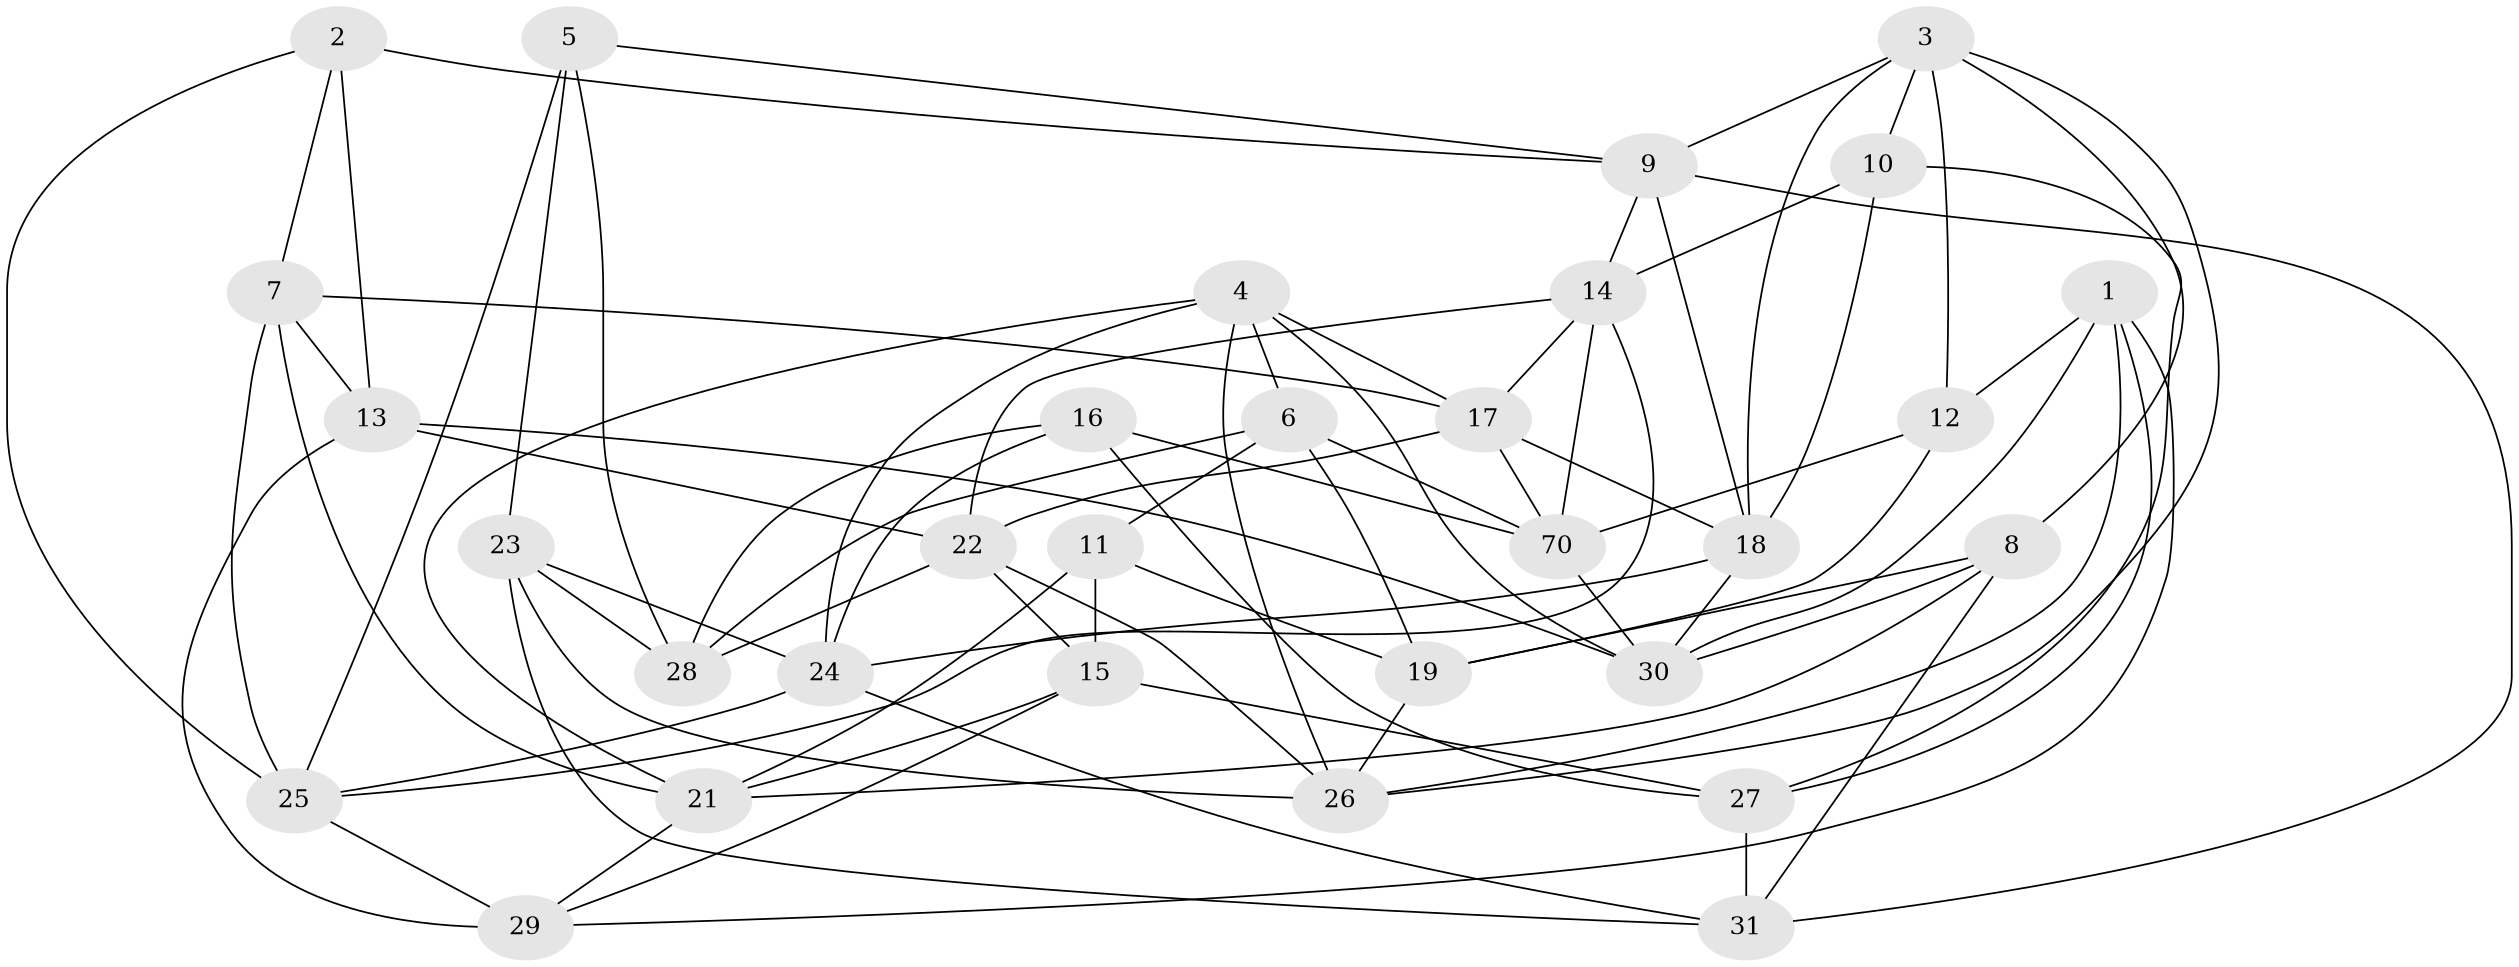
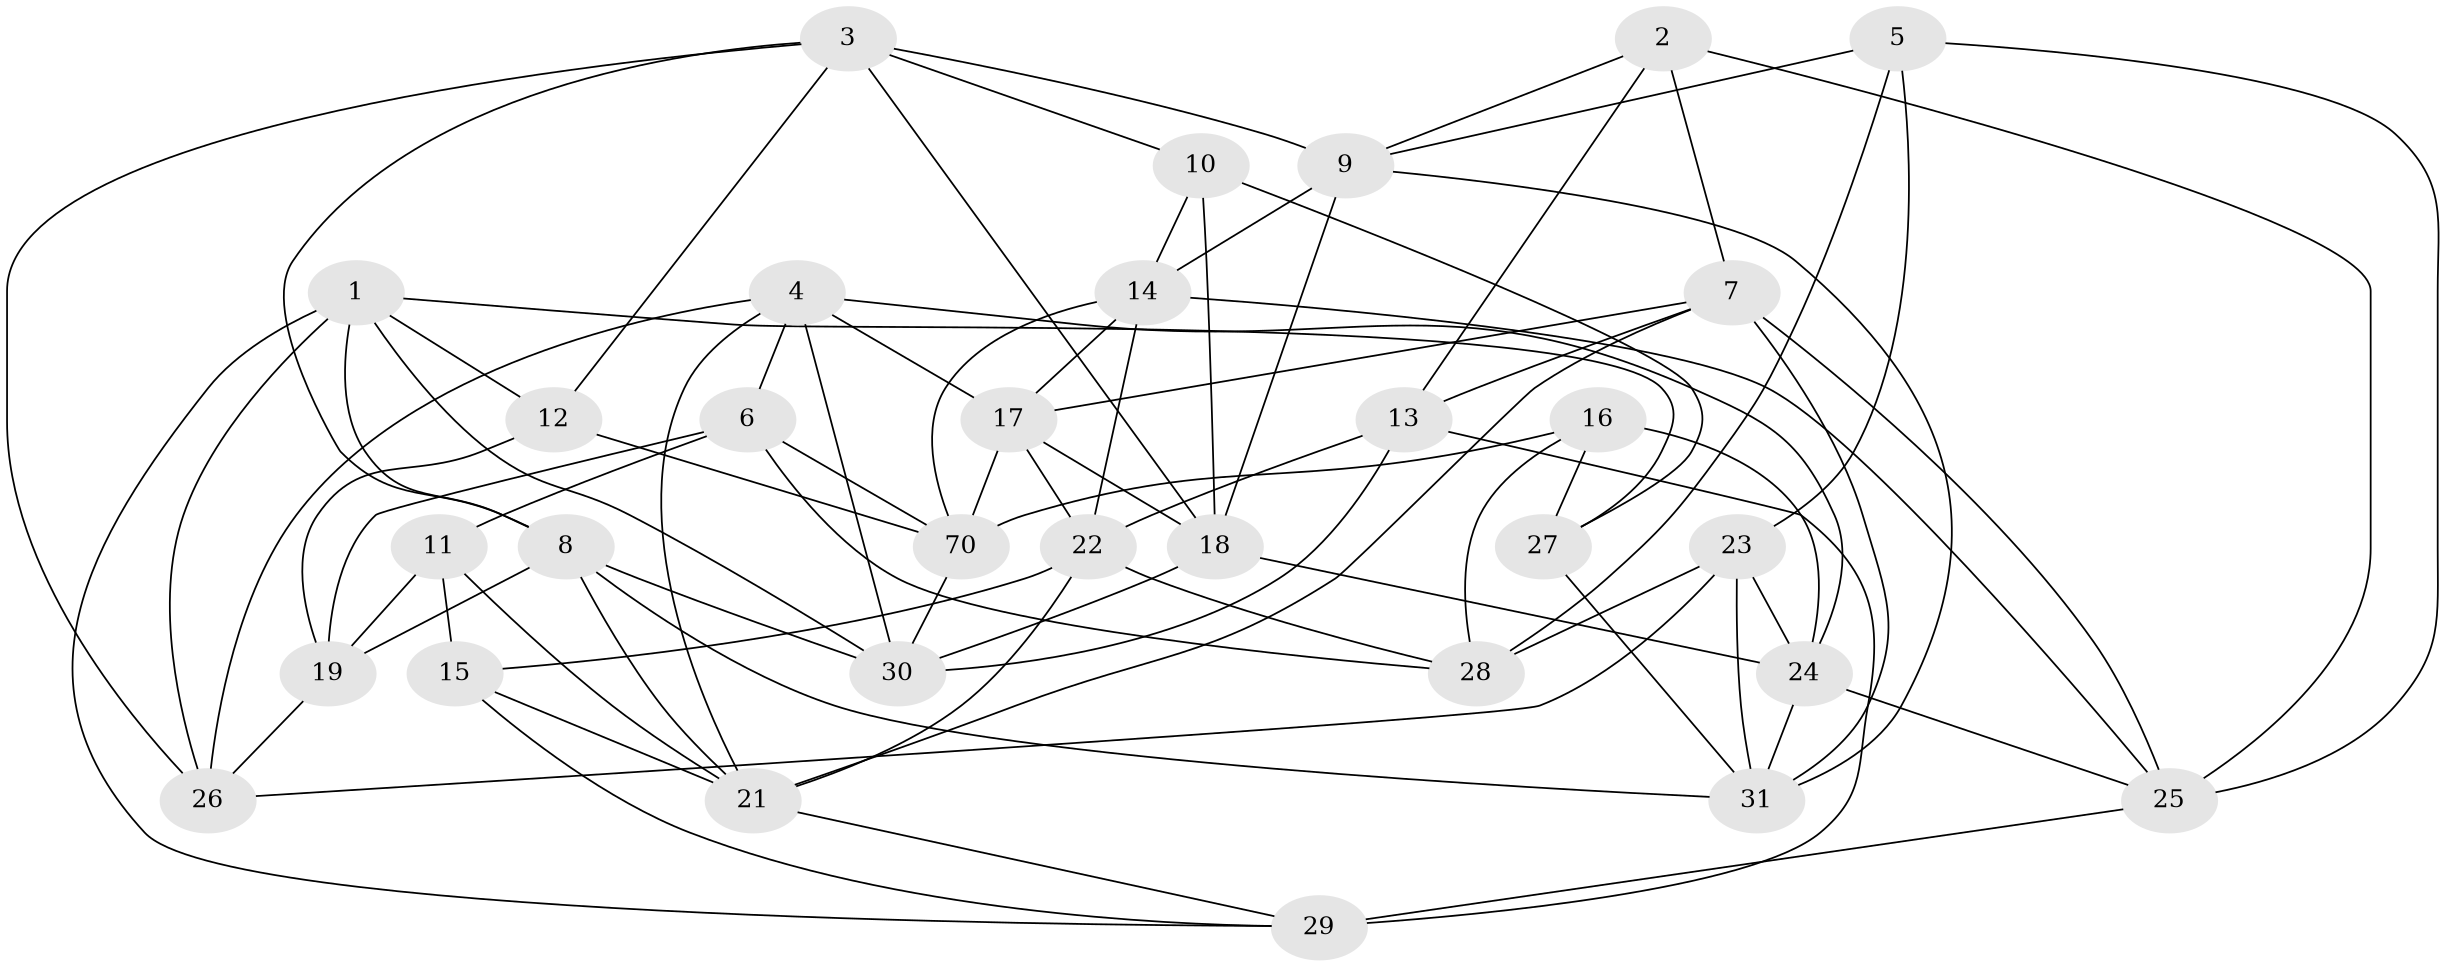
none -> (372, 460)
none -> (1874, 554)
(1172, 652) -> (955, 710)
(1365, 727) -> none
